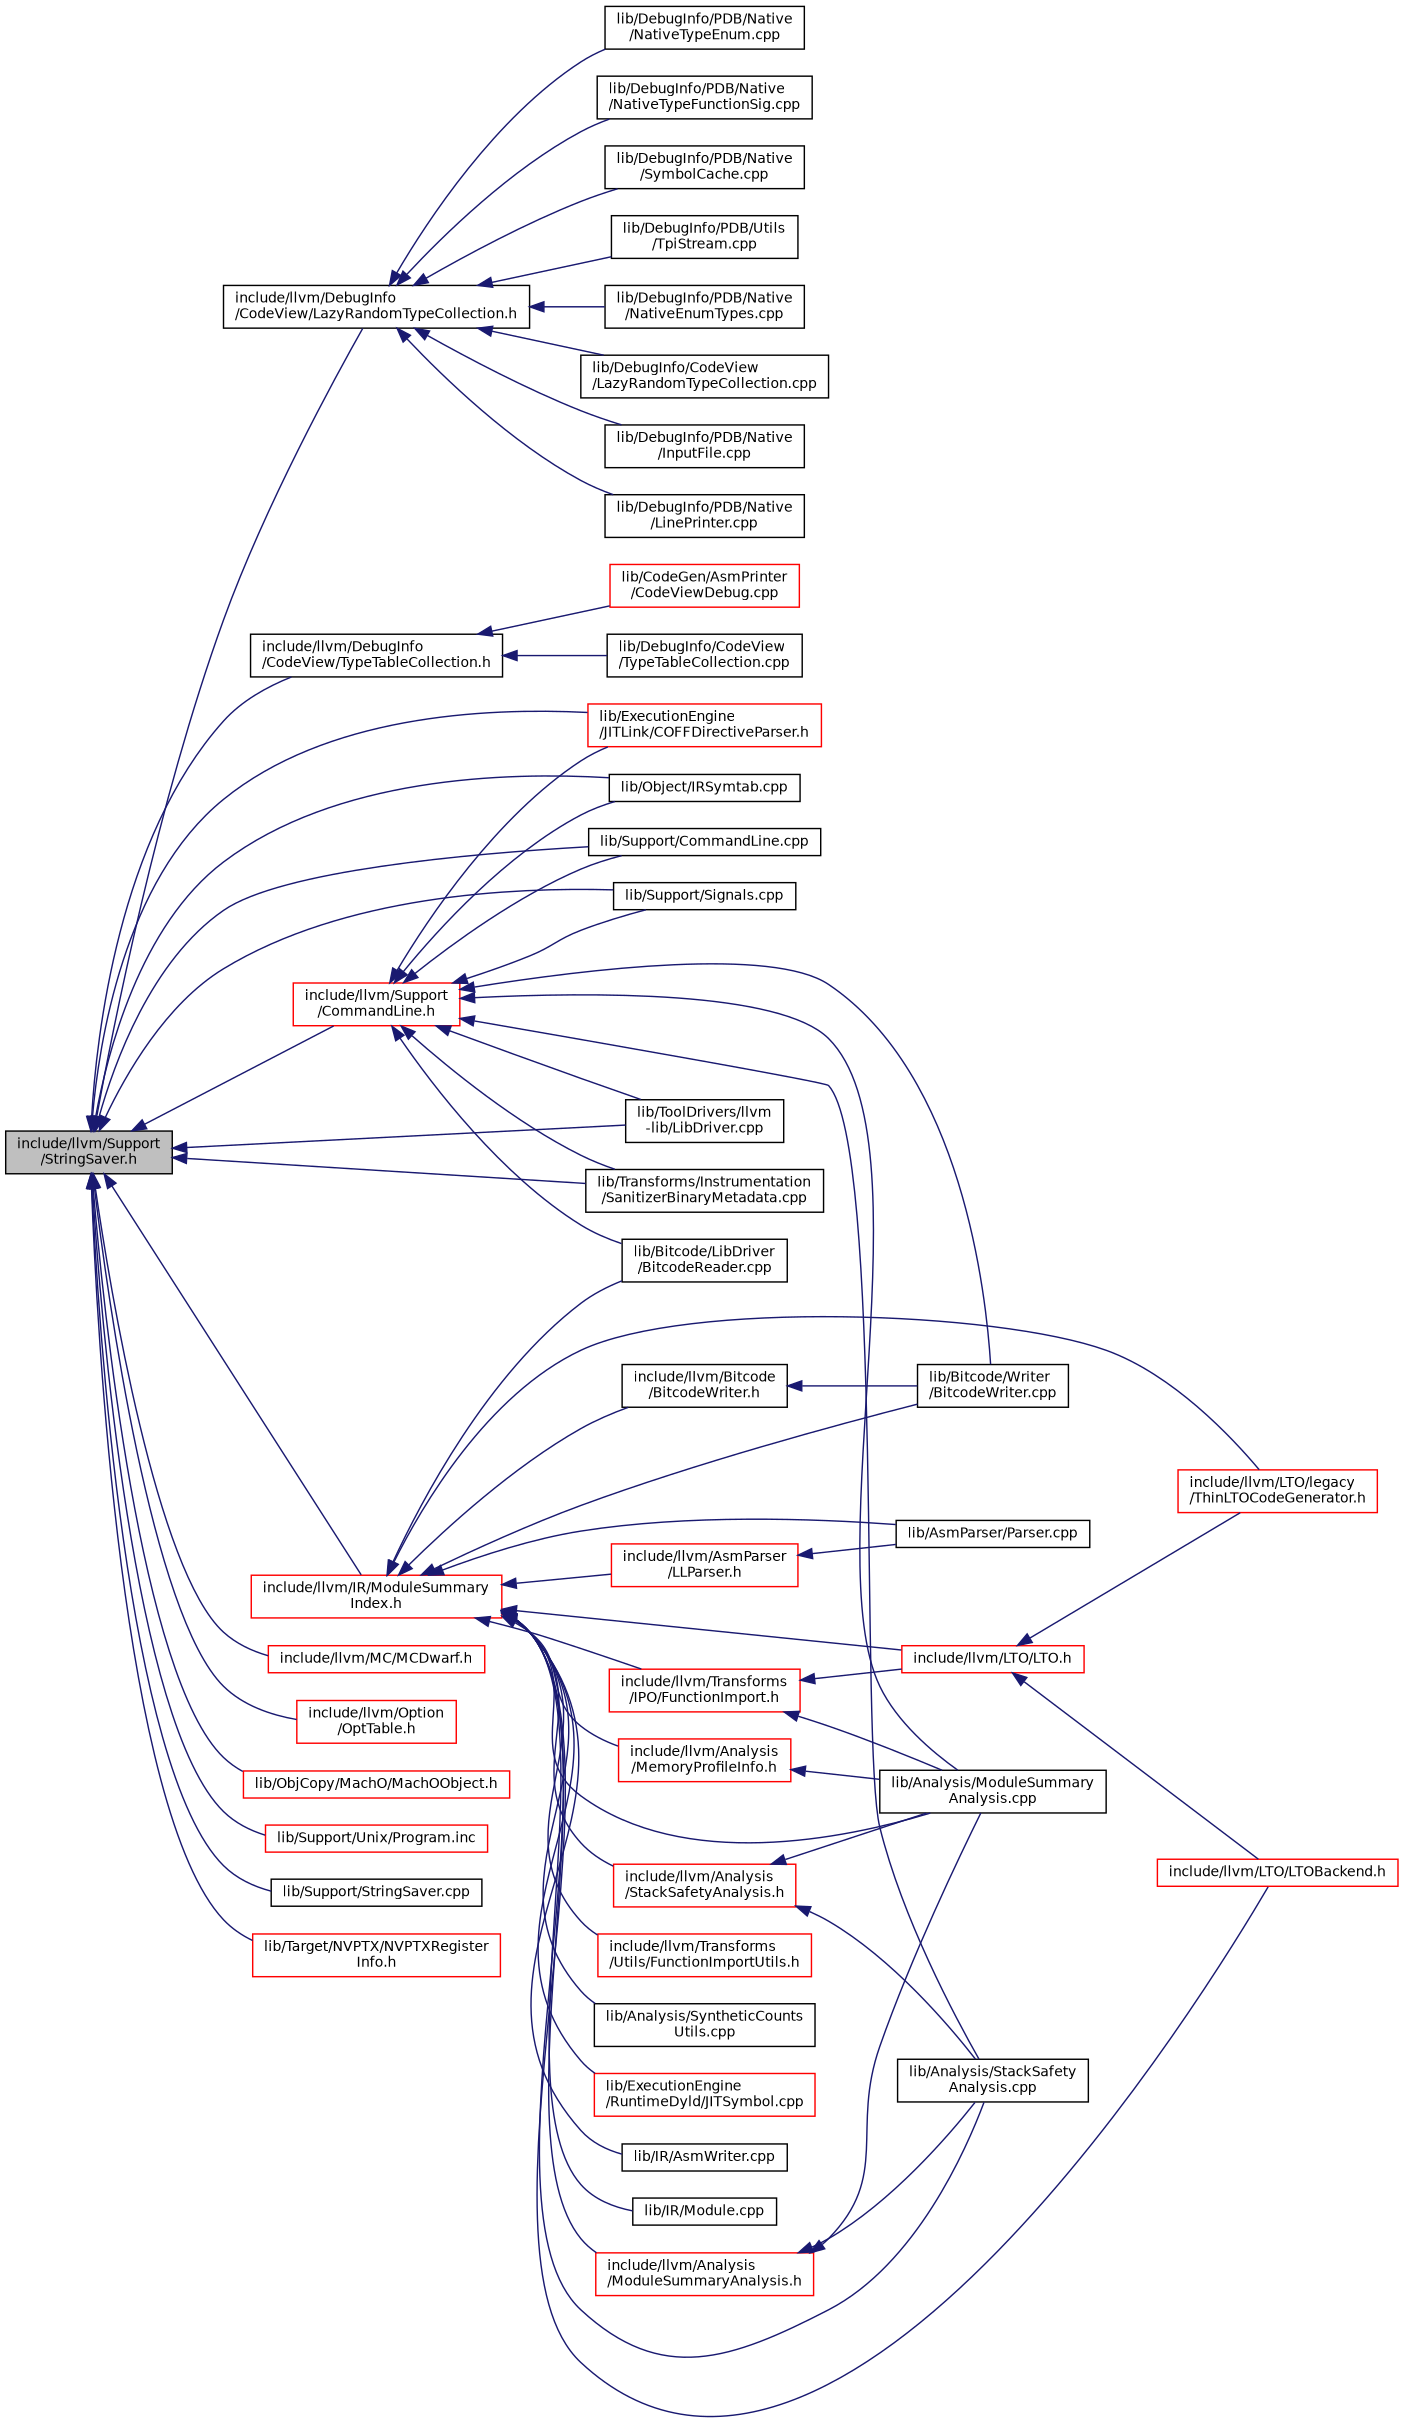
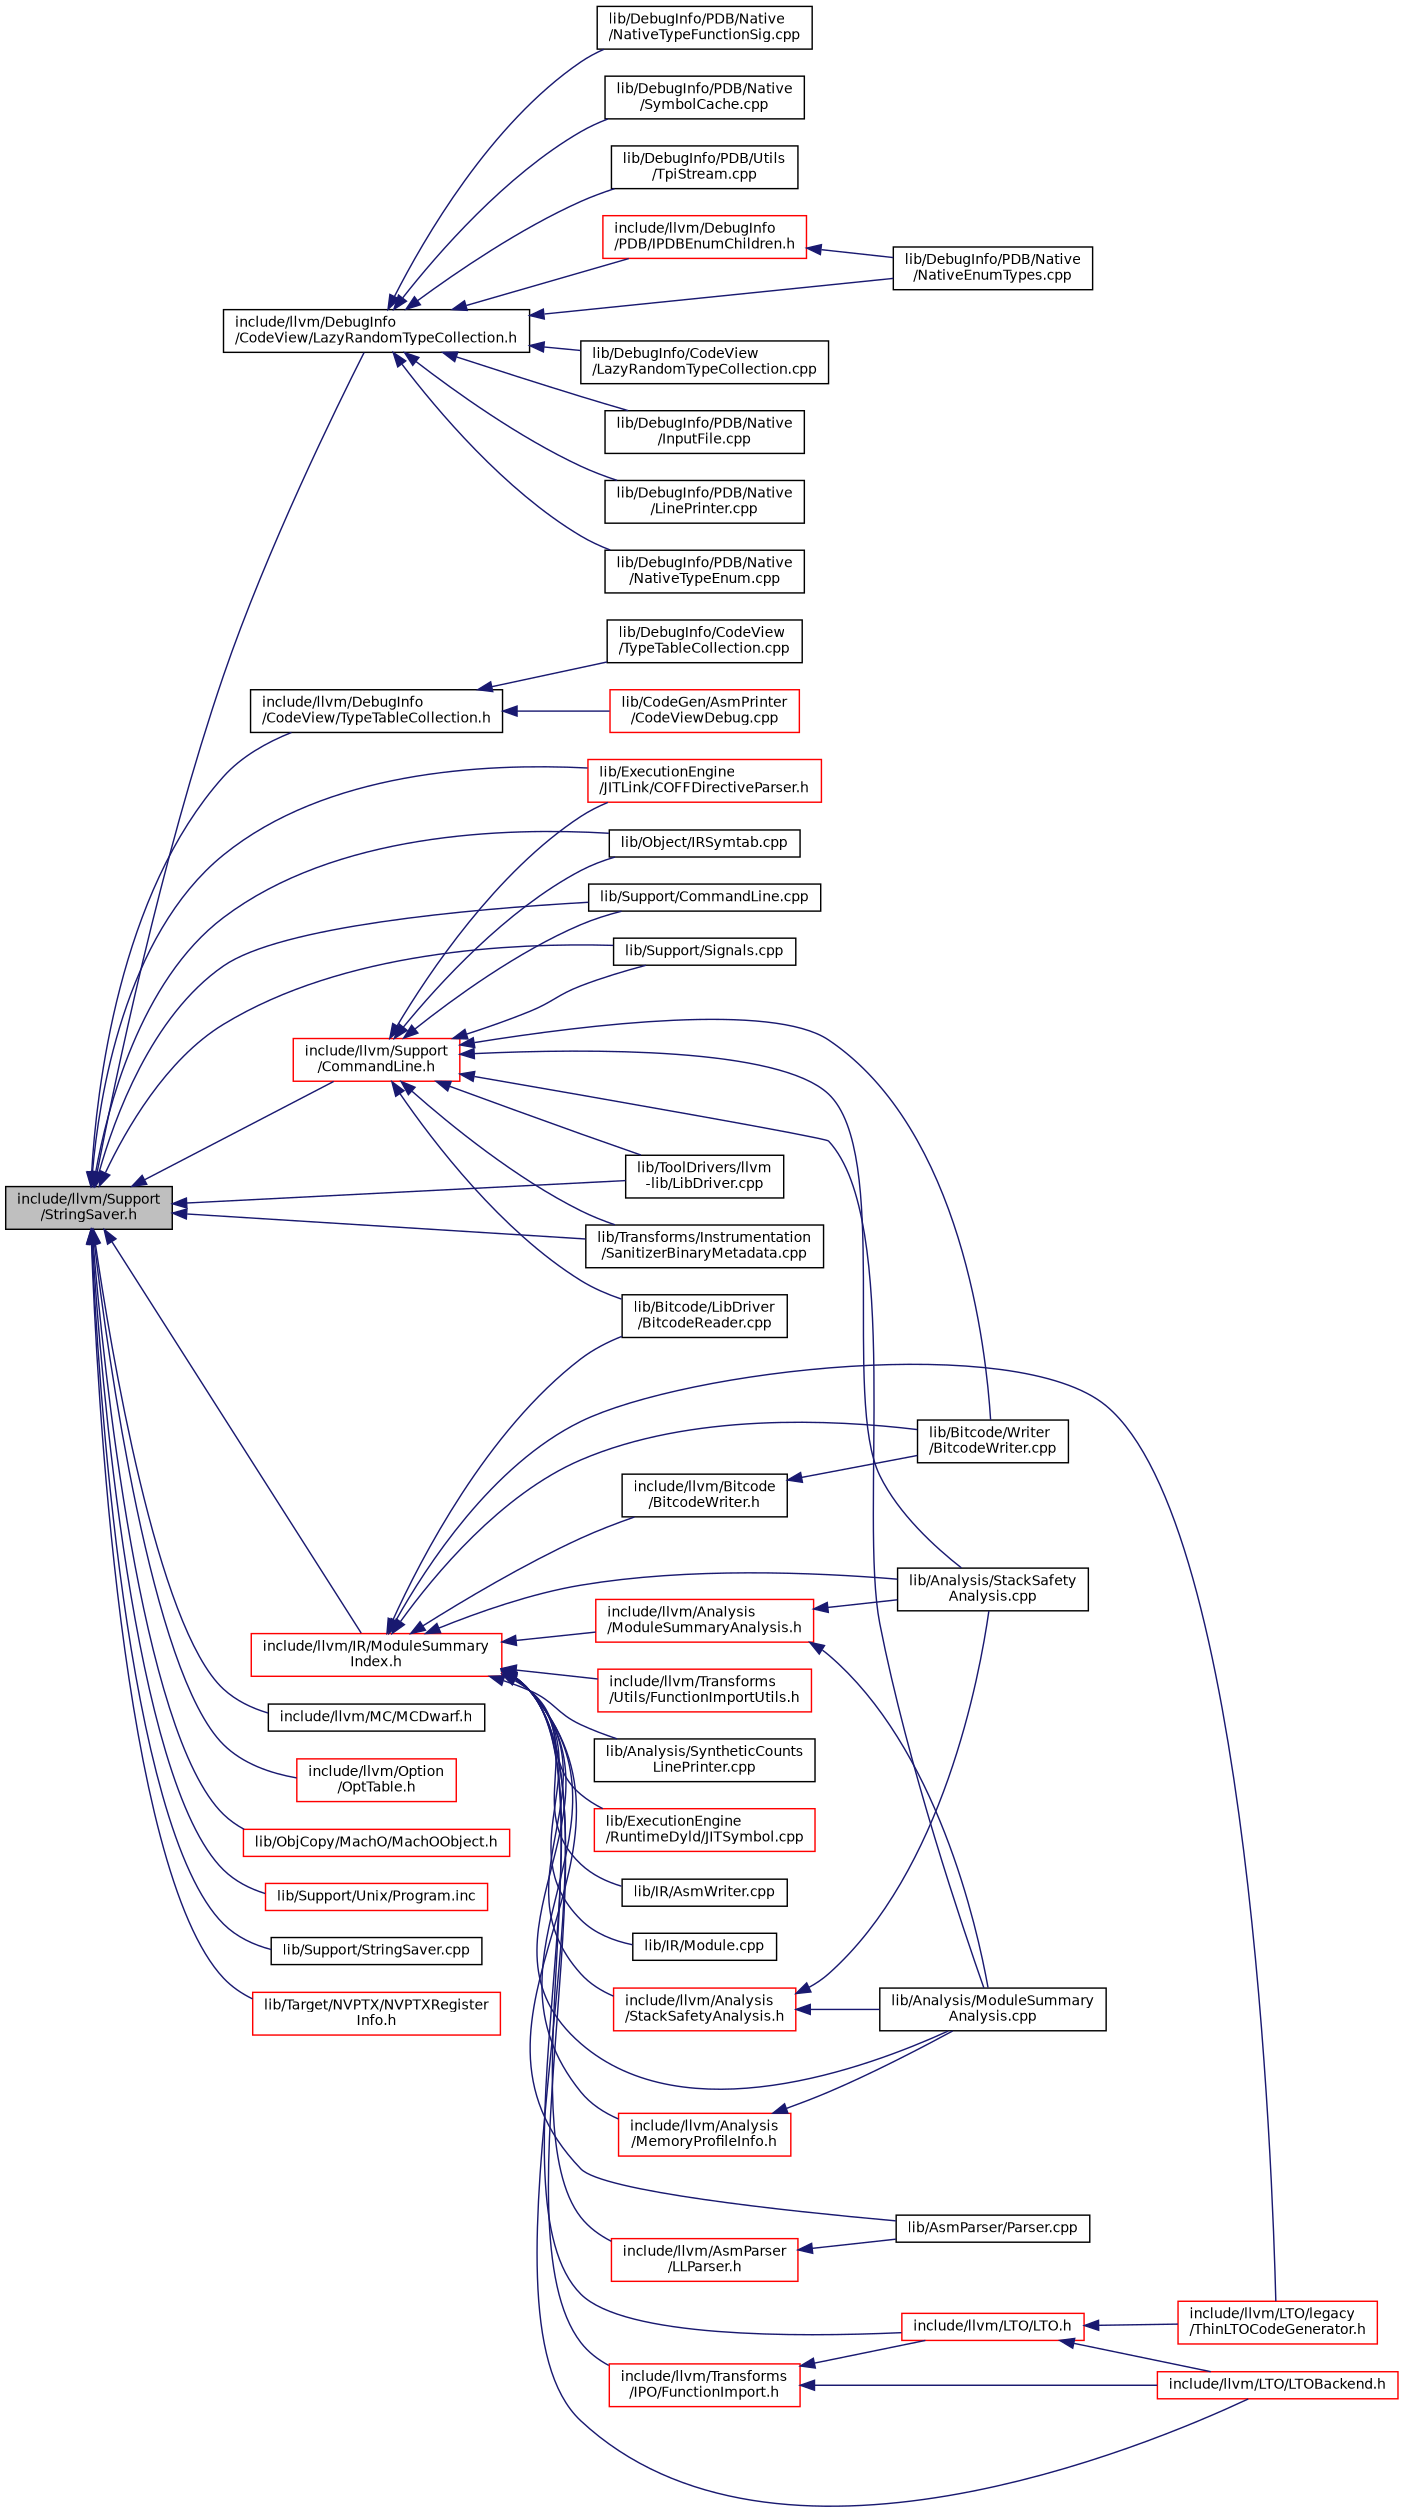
none -> (705, 237)
(377, 1659) -> (377, 1718)
(864, 1739) -> (986, 2385)
(705, 2025) -> (705, 1760)
